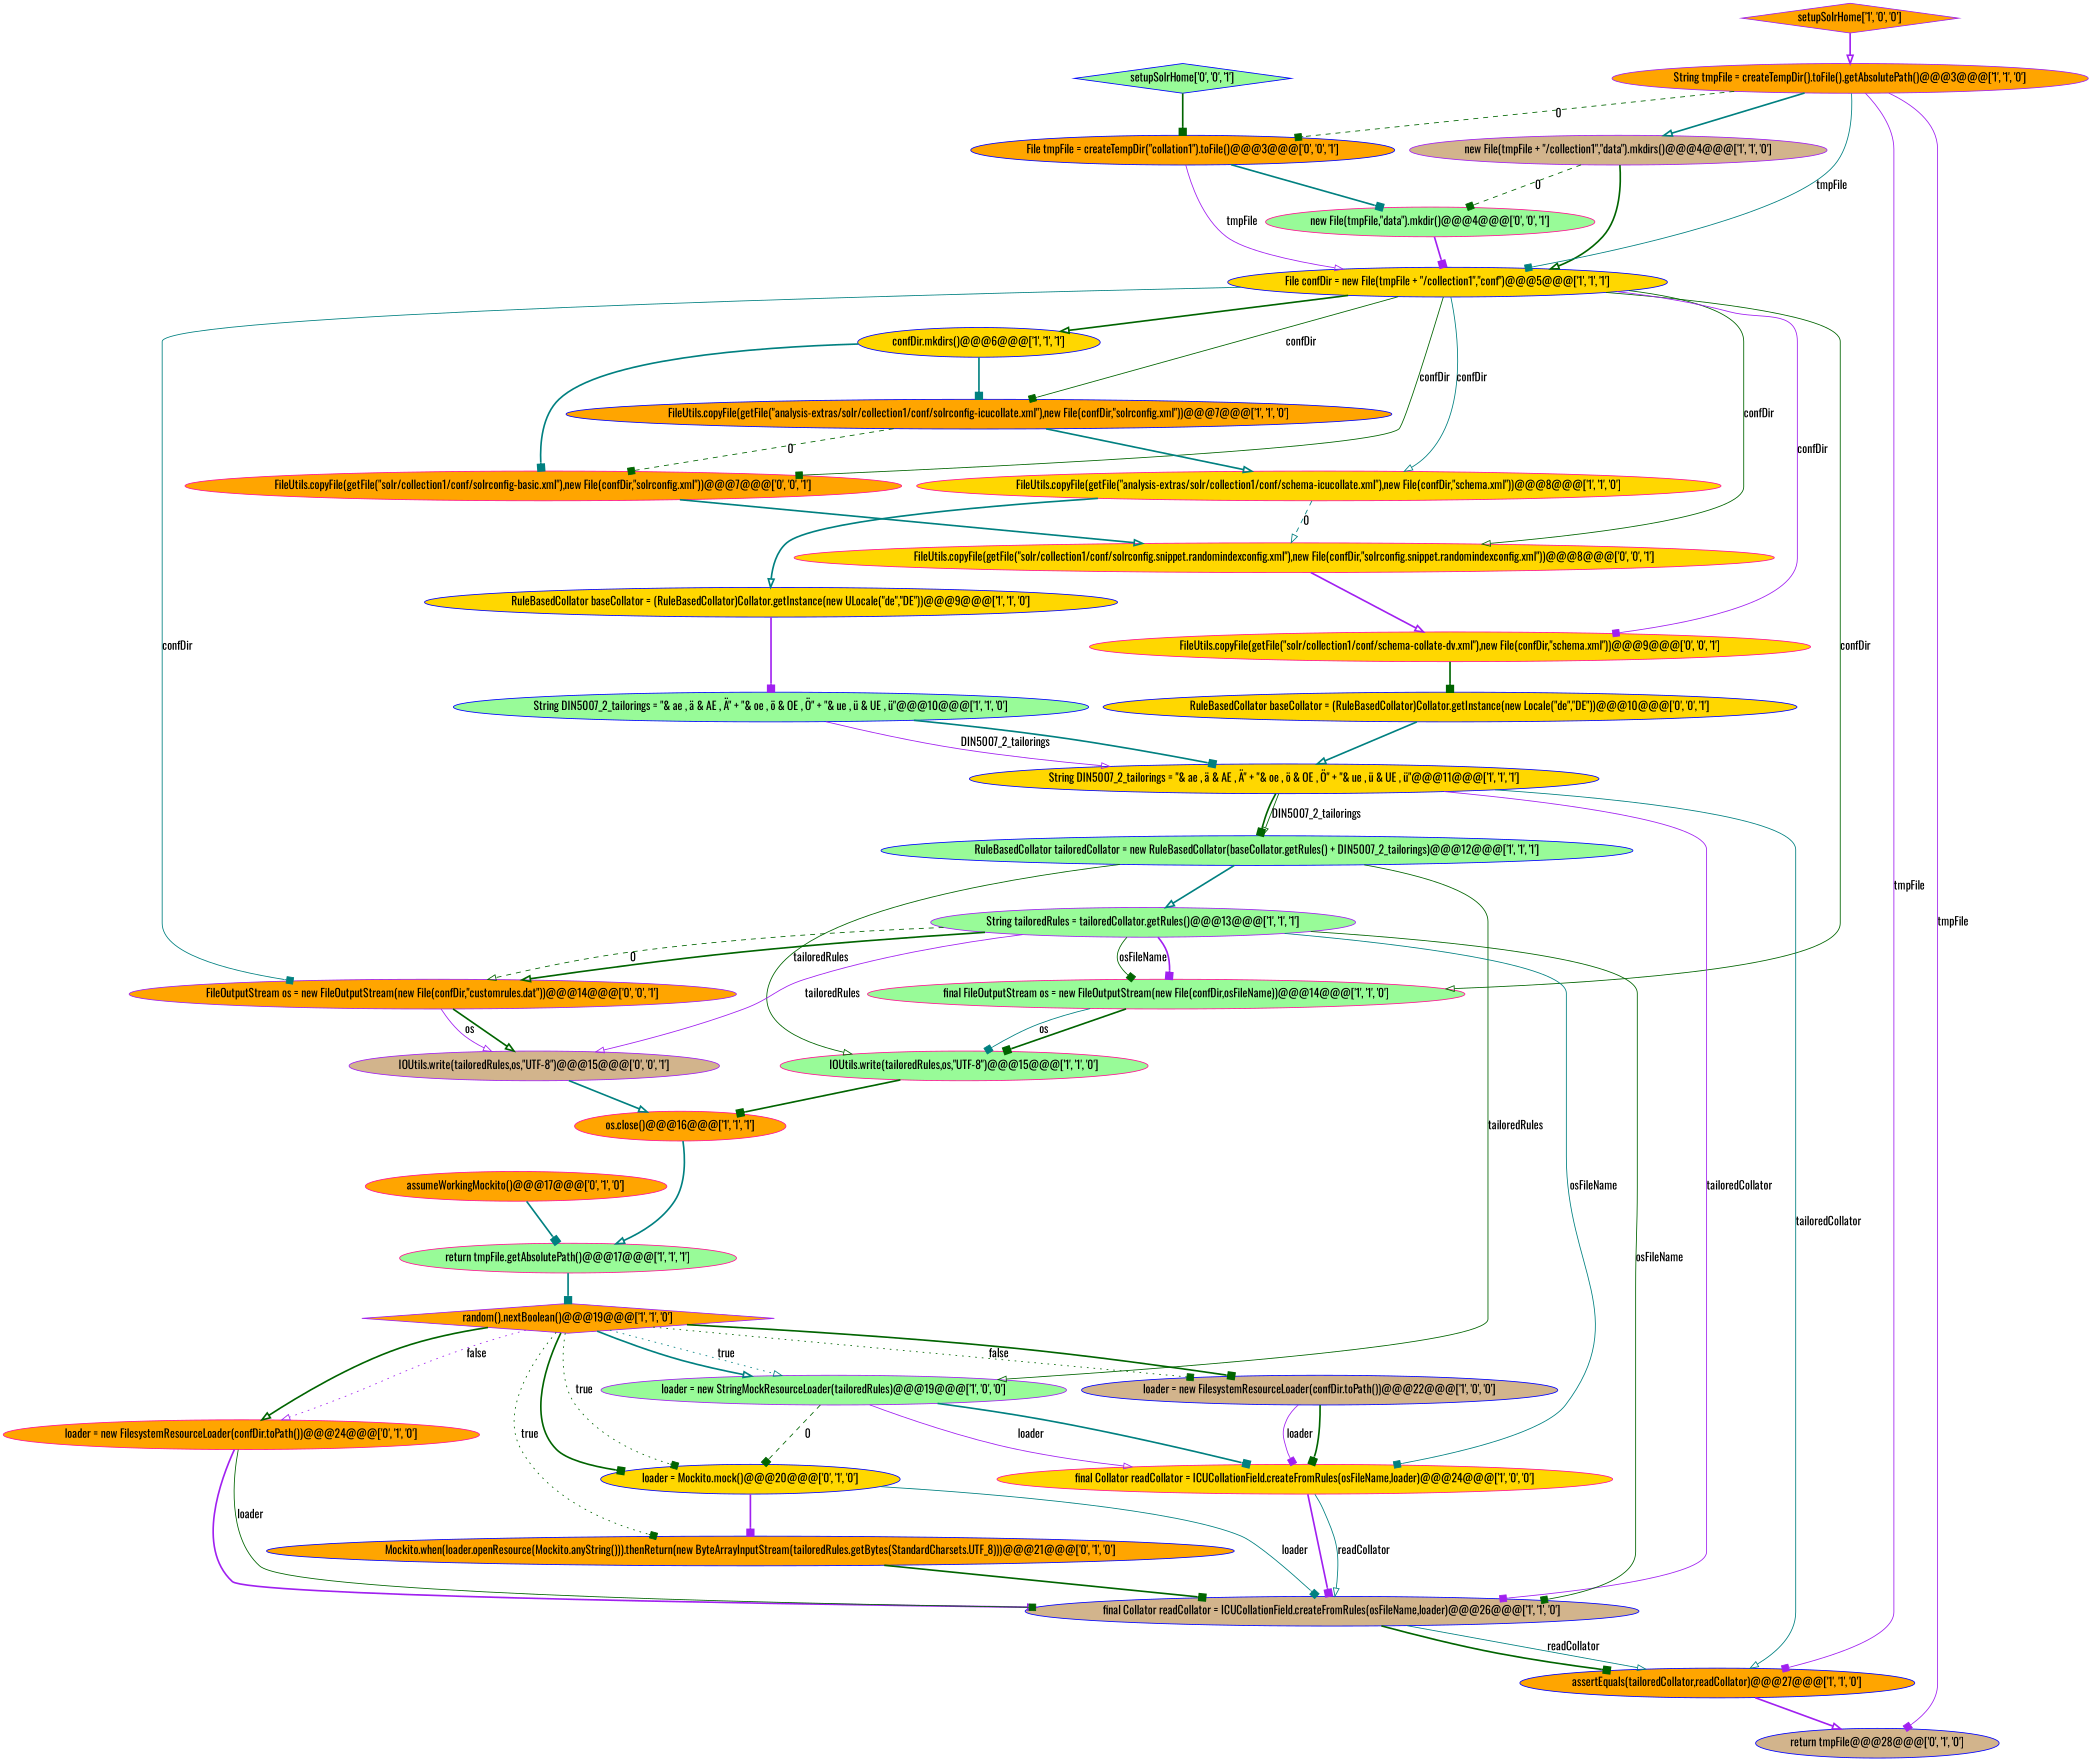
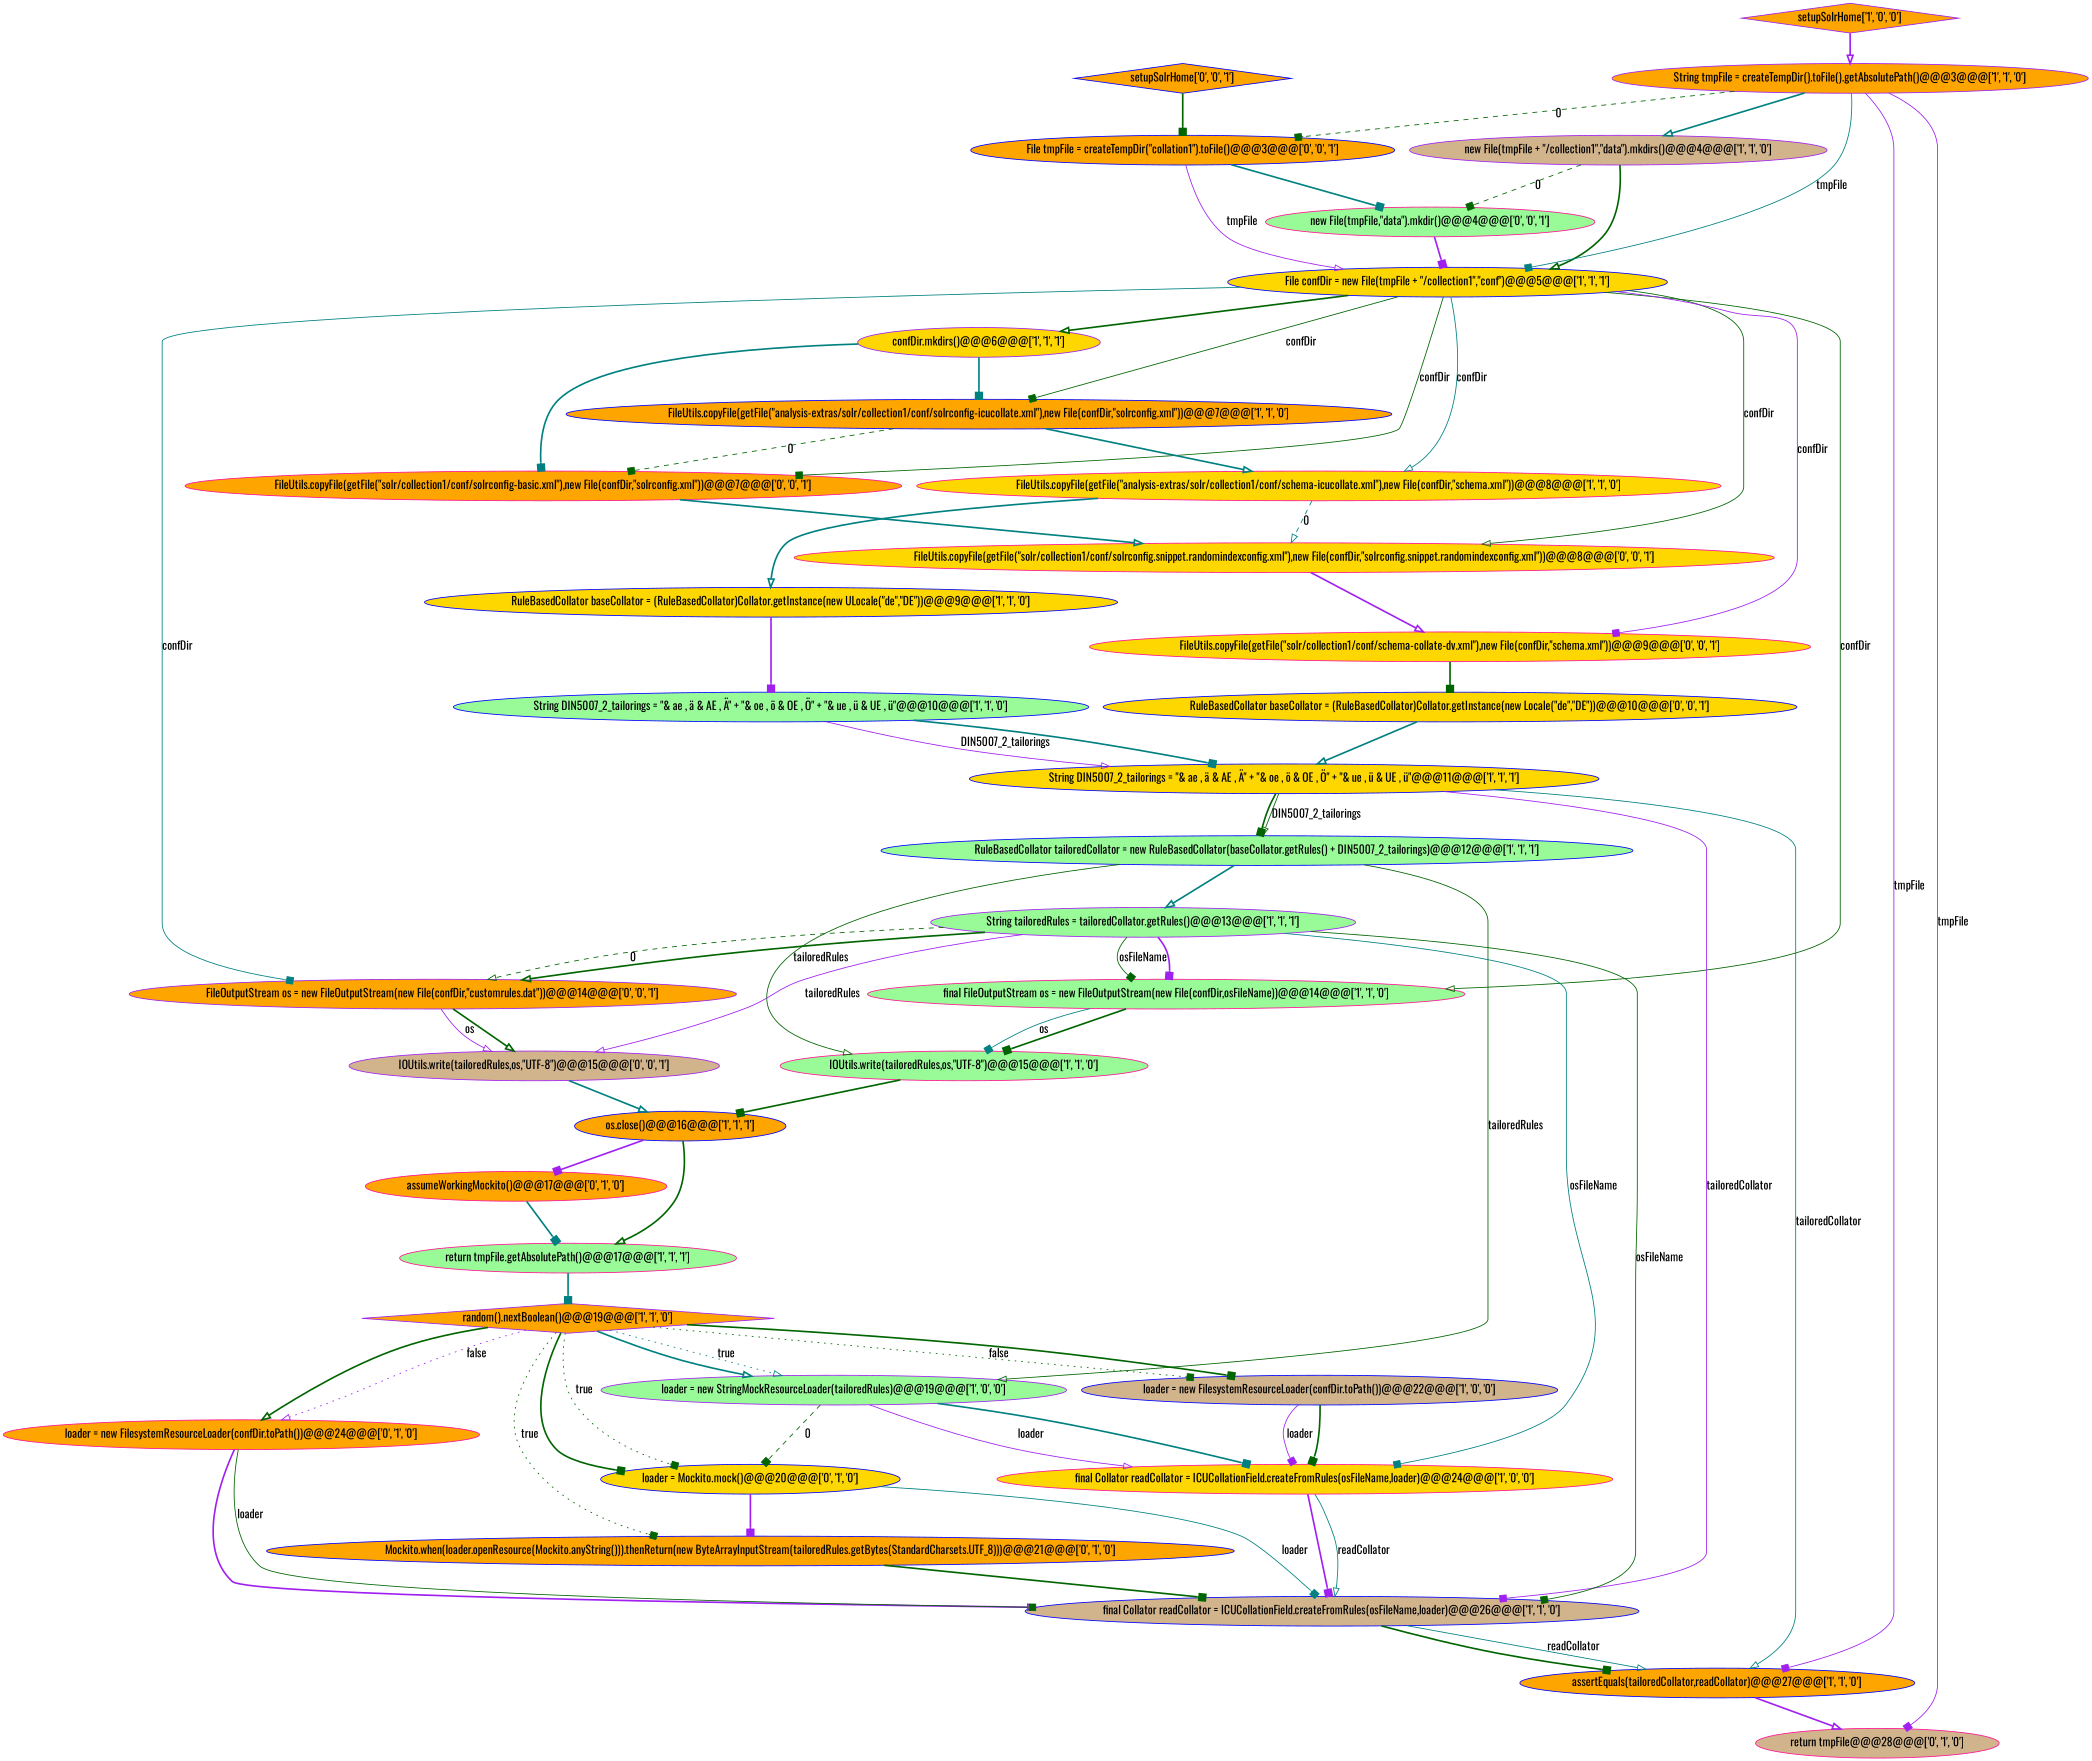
(1183, 78) -> (1183, 78)
(979, 342) -> (979, 342)
(680, 1126) -> (680, 1126)
none -> (603, 1155)
(674, 1203) -> (674, 1203)
(1877, 1743) -> (1877, 1743)
